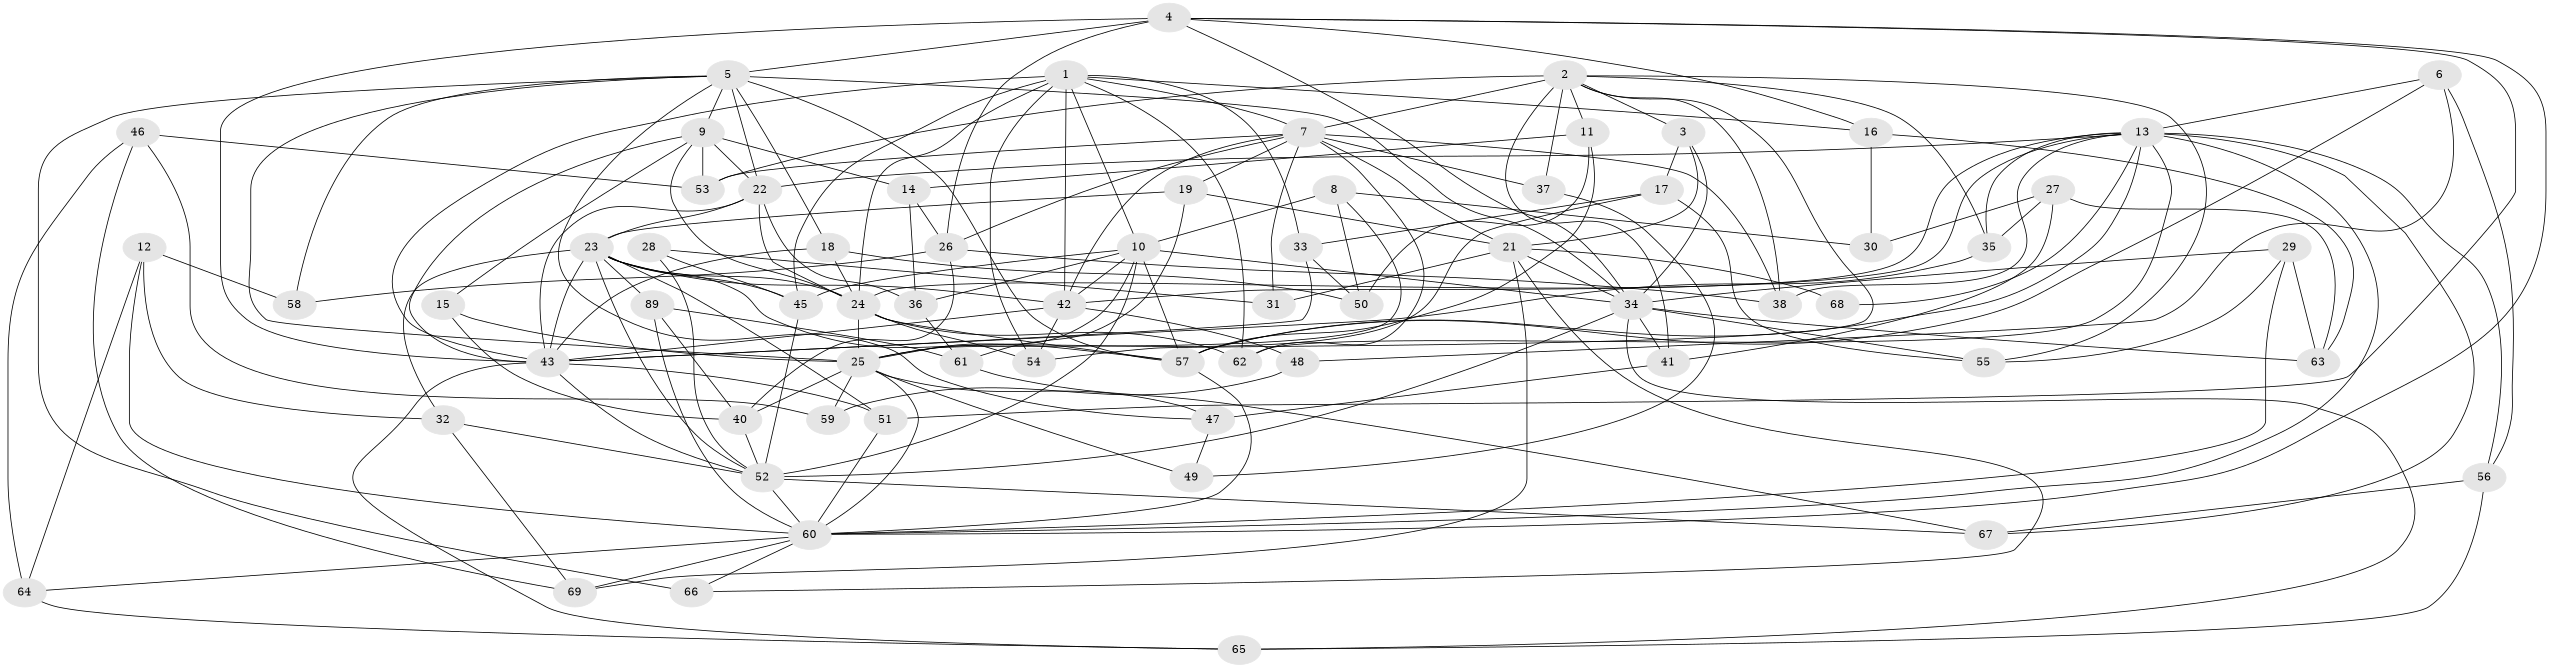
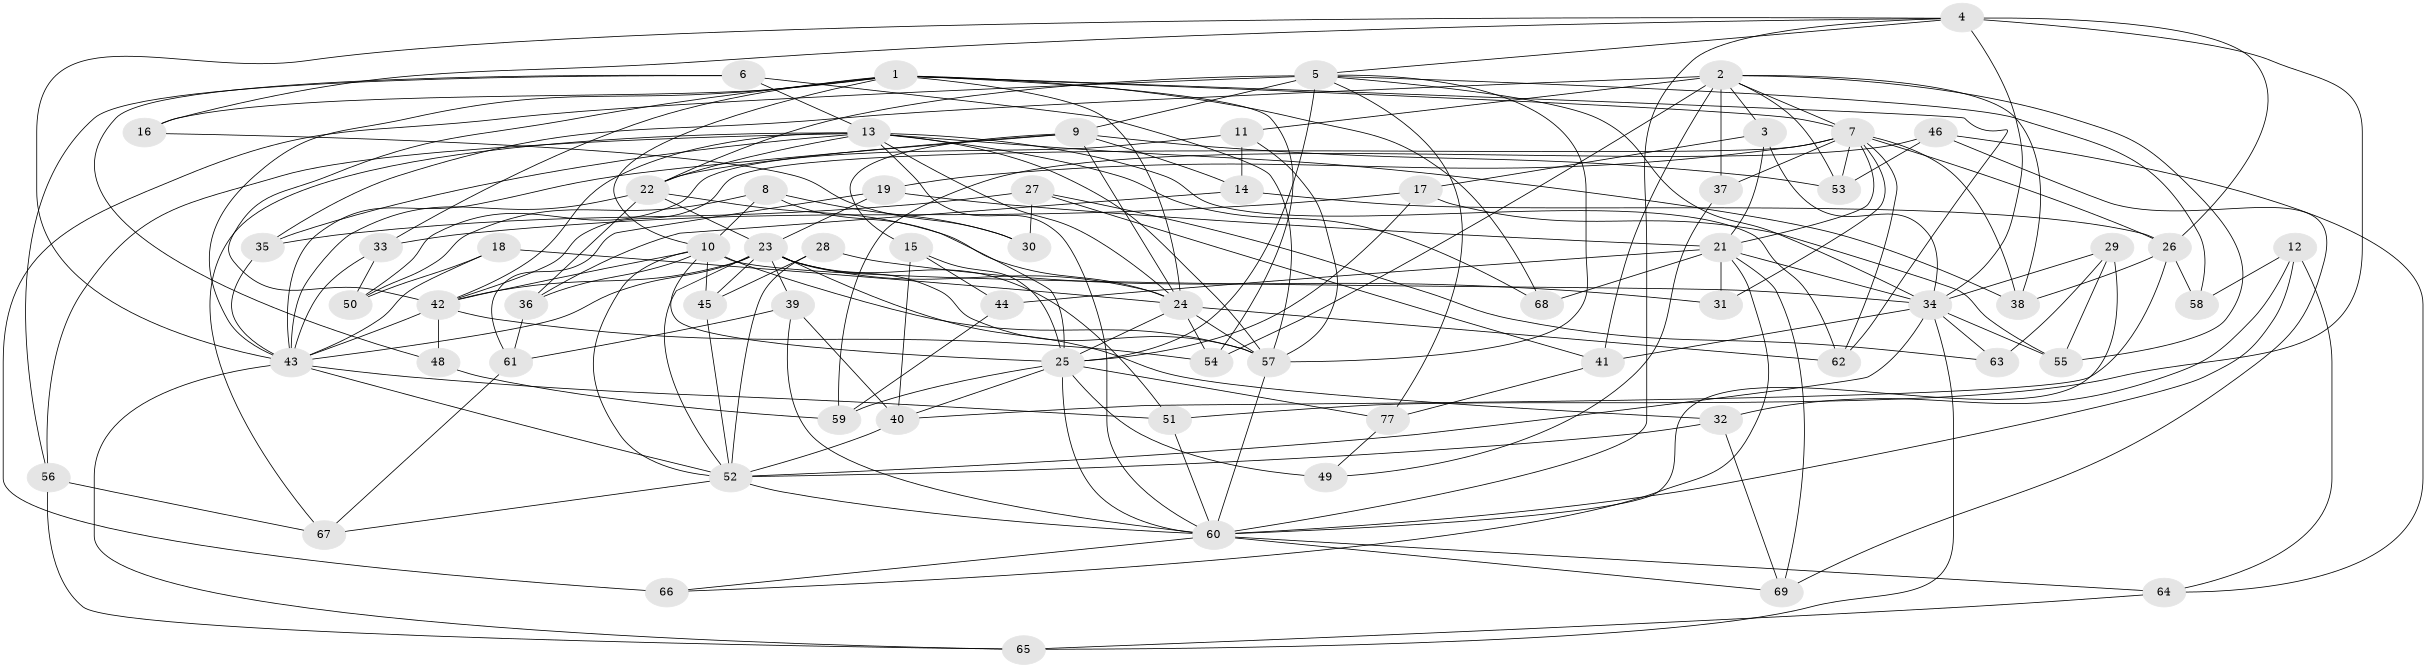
(772, 146) -> none
(881, 148) -> (1279, 114)
(2183, 173) -> none
(652, 305) -> (793, 305)
none -> (1002, 305)
(1213, 420) -> (1388, 420)
